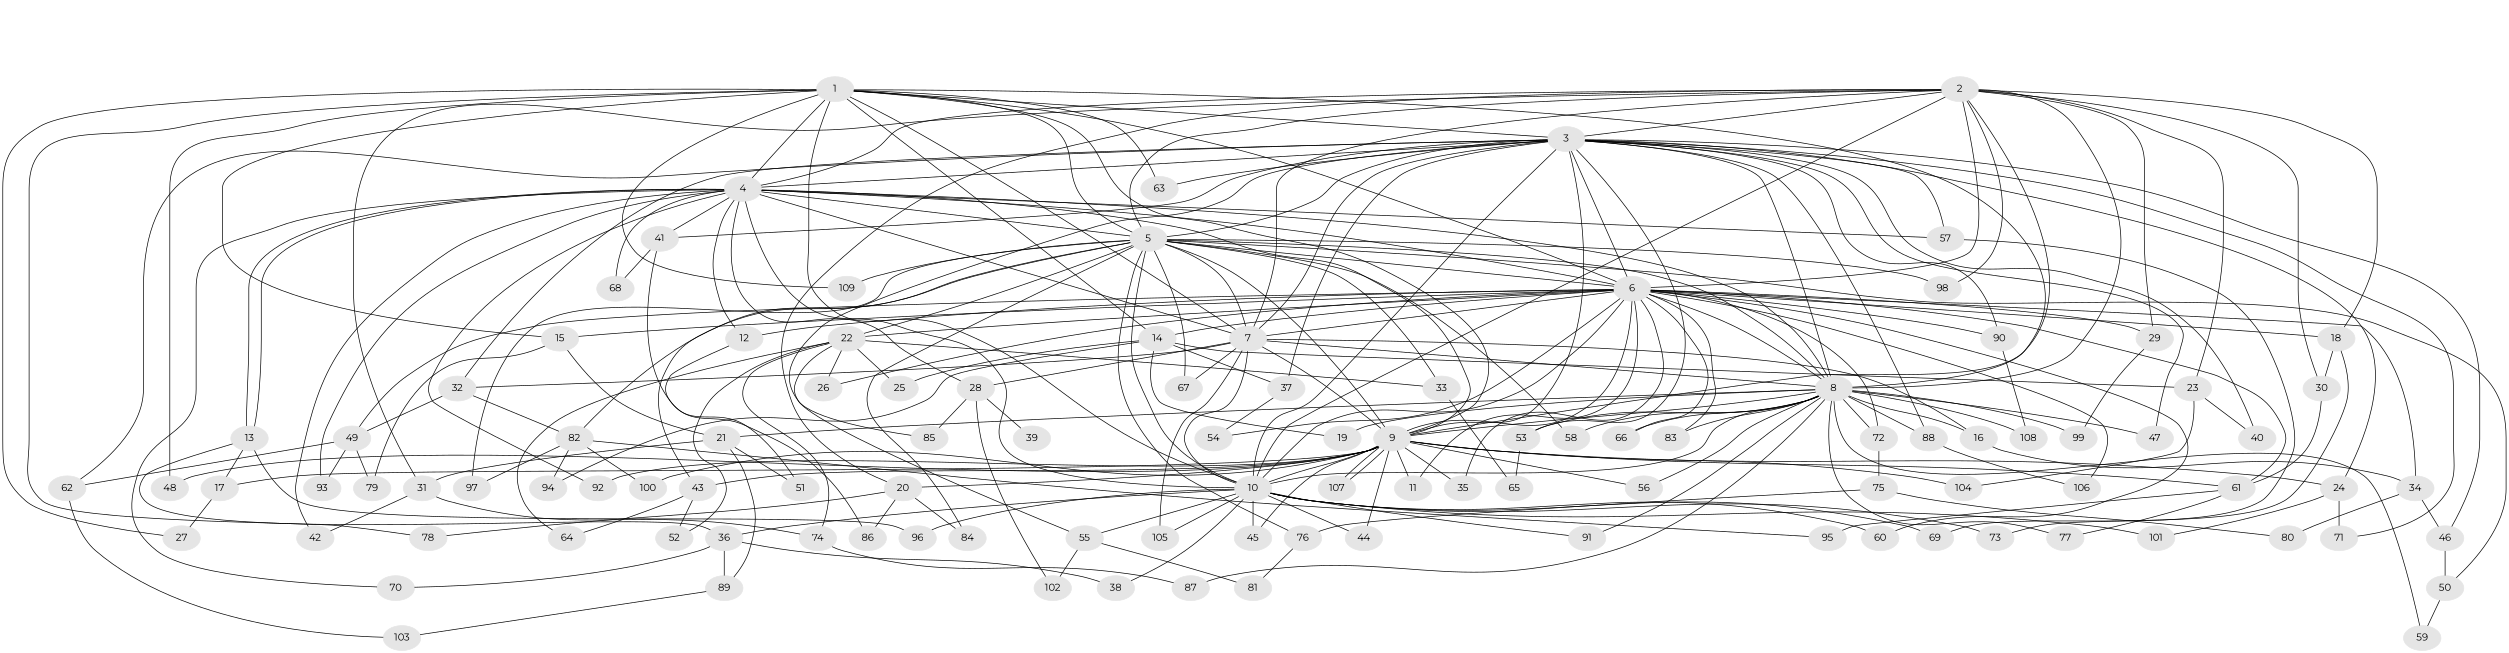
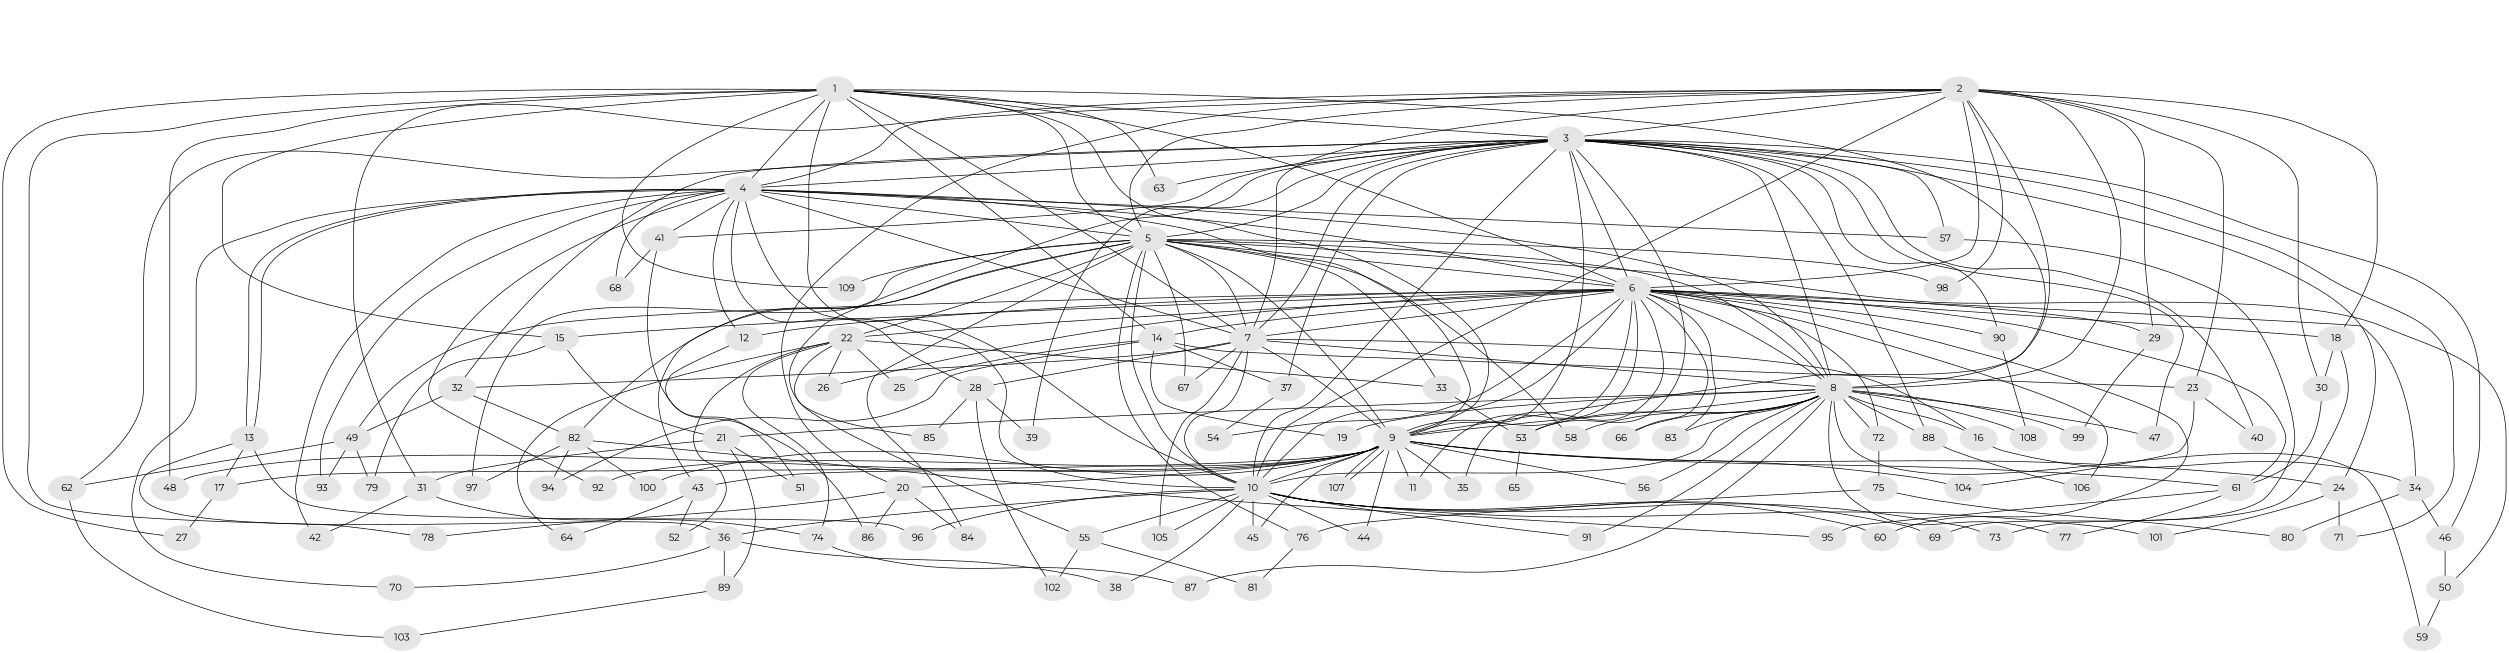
none -> (1242, 206)
(1478, 438) -> (1481, 413)
